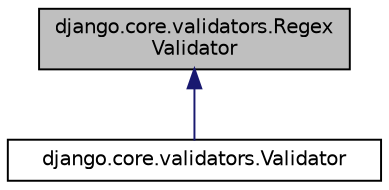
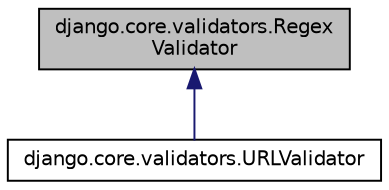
(194, 160) -> (194, 160)
